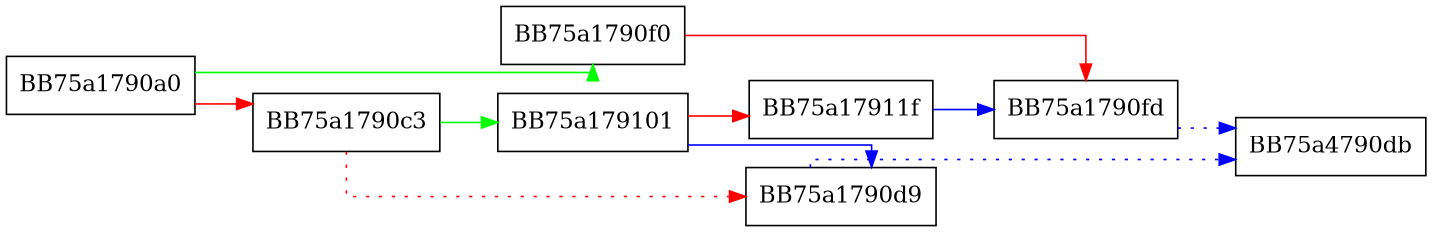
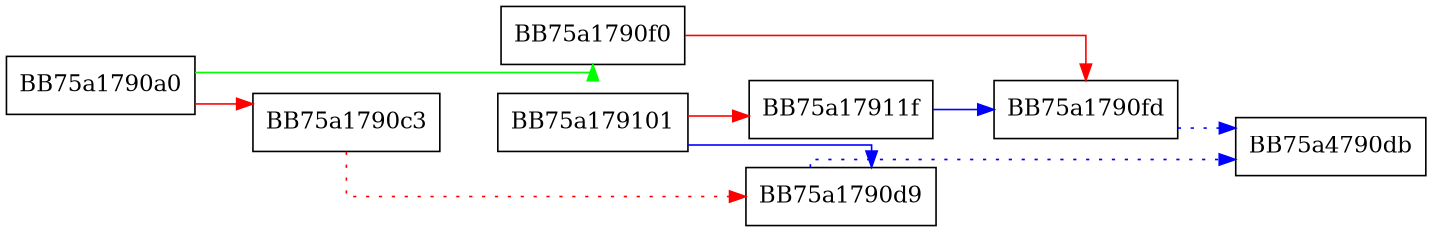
(461, 122) -> none
